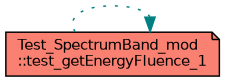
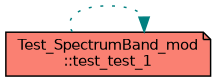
(113, 54) -> (108, 54)
